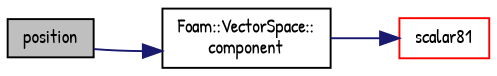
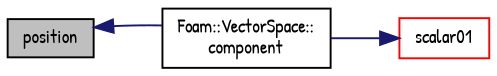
(444, 38) -> (444, 38)
(118, 51) -> (138, 25)
